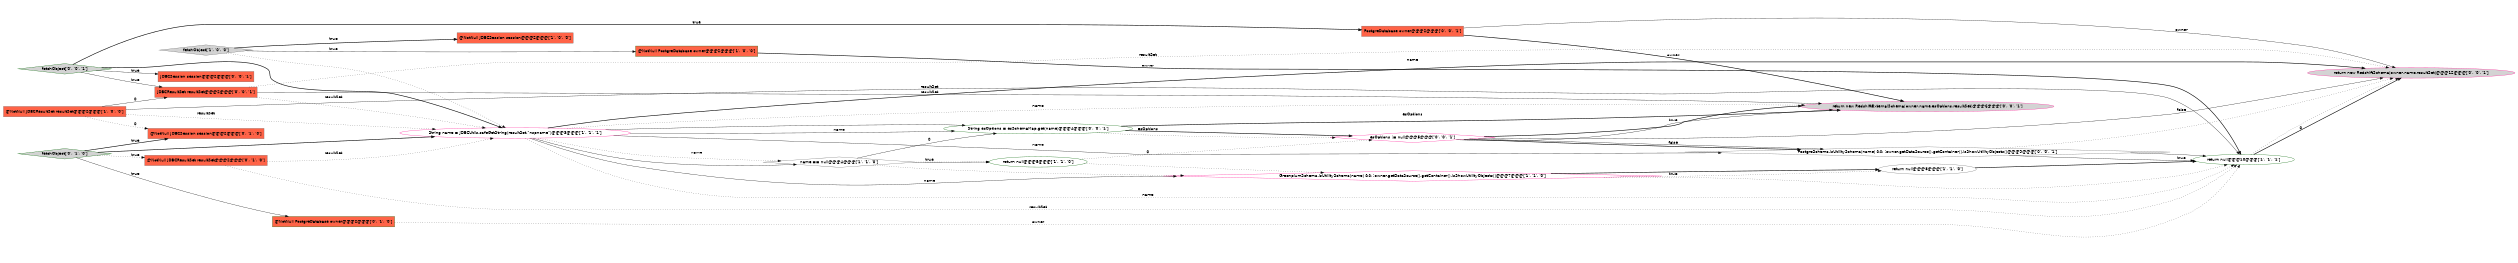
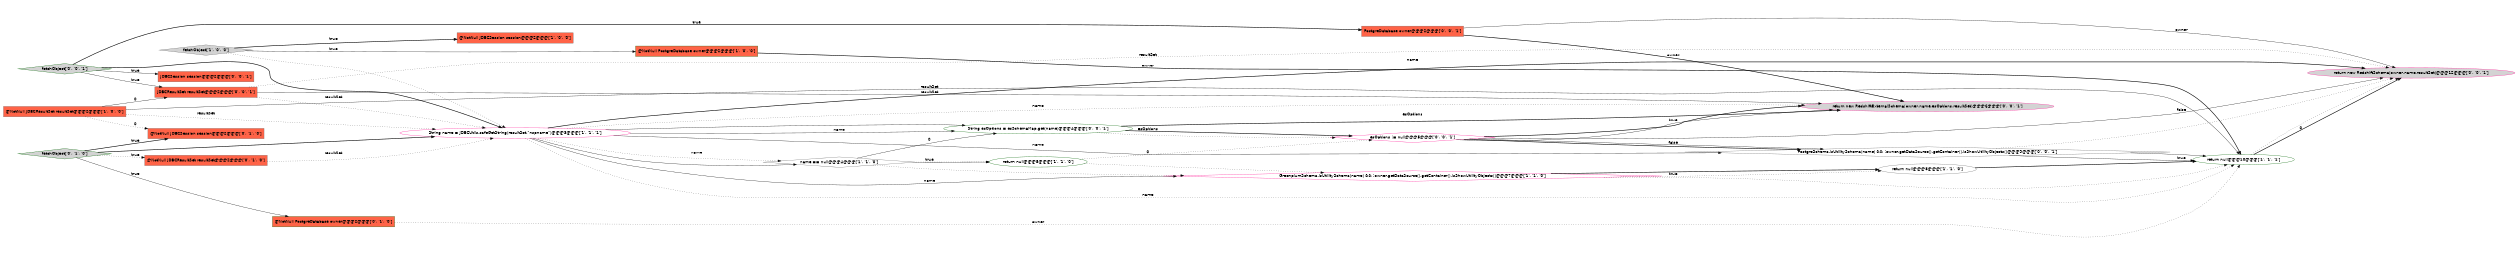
(1233, 210) -> none
